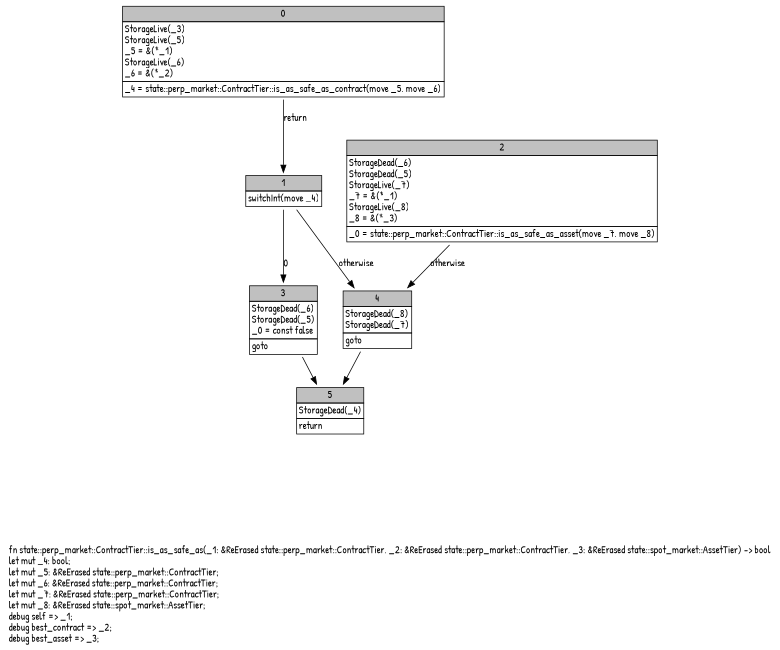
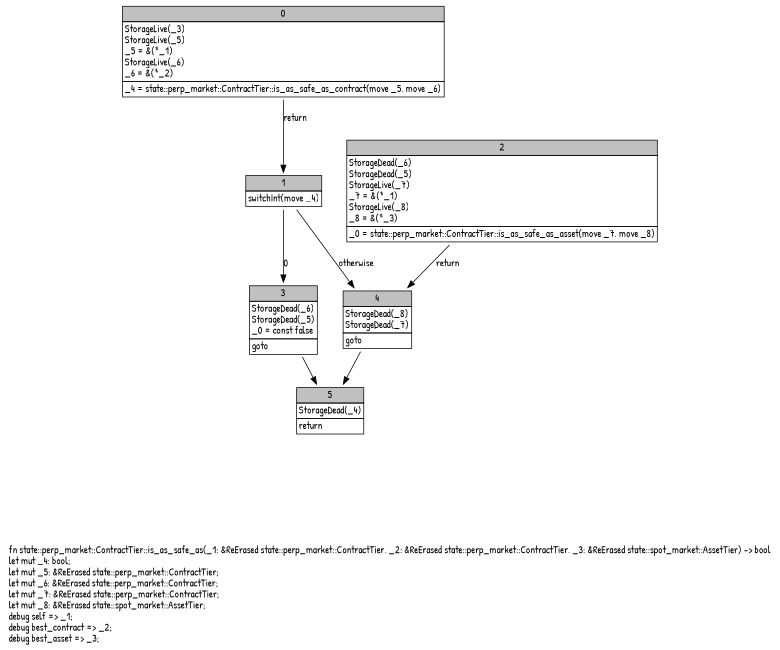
(448, 264) -> (448, 264)
